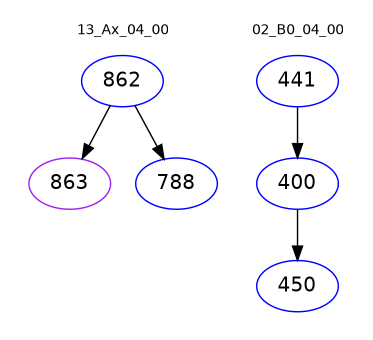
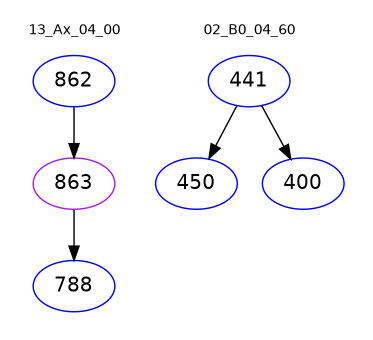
(298, 31) -> (250, 31)
(146, 126) -> (74, 228)
(298, 228) -> (226, 126)
